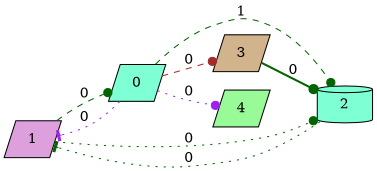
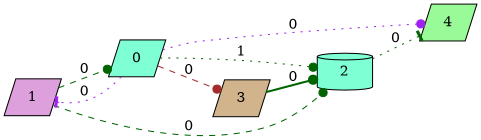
(247, 19) -> (235, 60)
(184, 146) -> (190, 135)
(193, 166) -> (395, 48)
